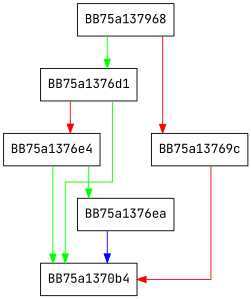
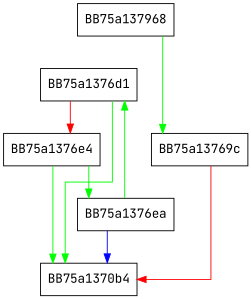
(107, 48) -> (125, 154)
(163, 80) -> (163, 80)
